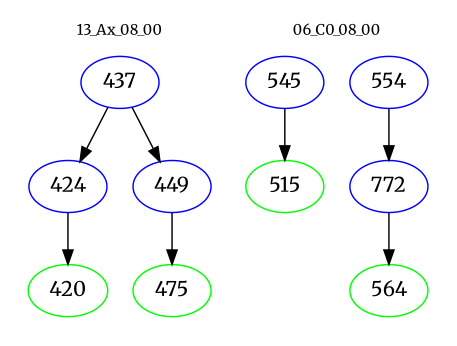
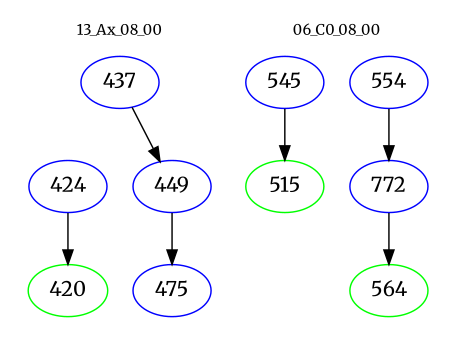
(97, 128) -> none
(172, 291) -> (172, 291)
